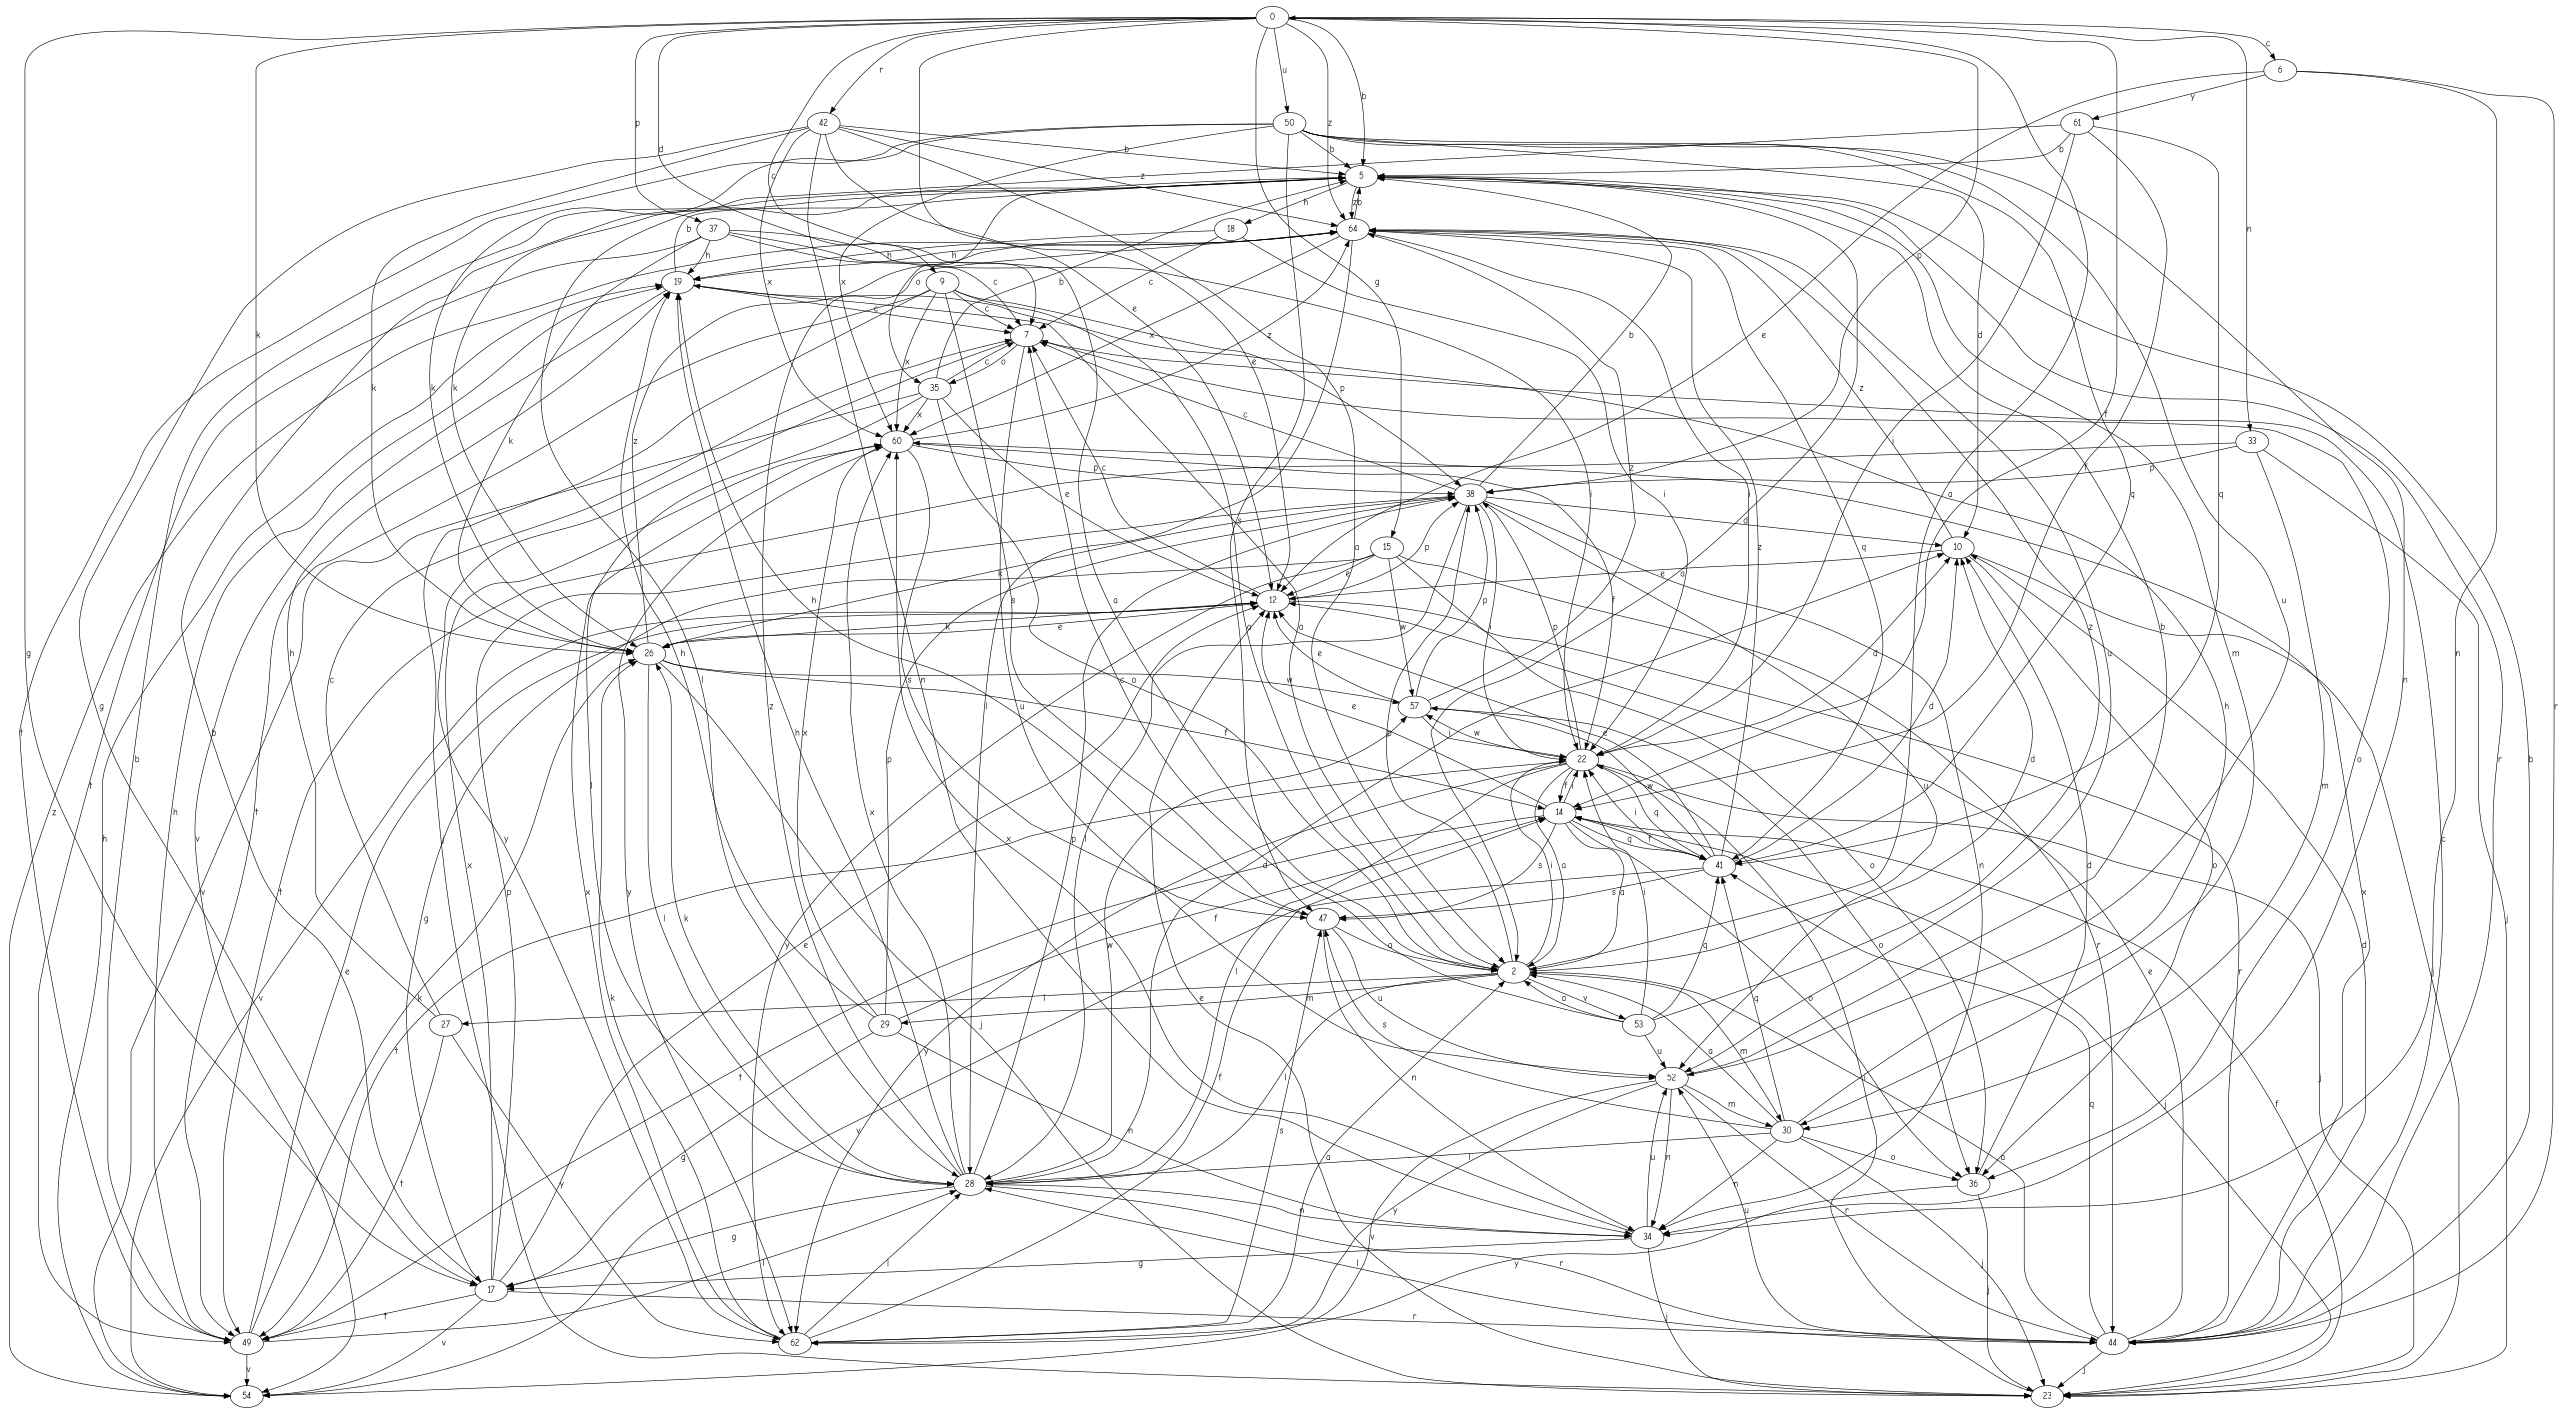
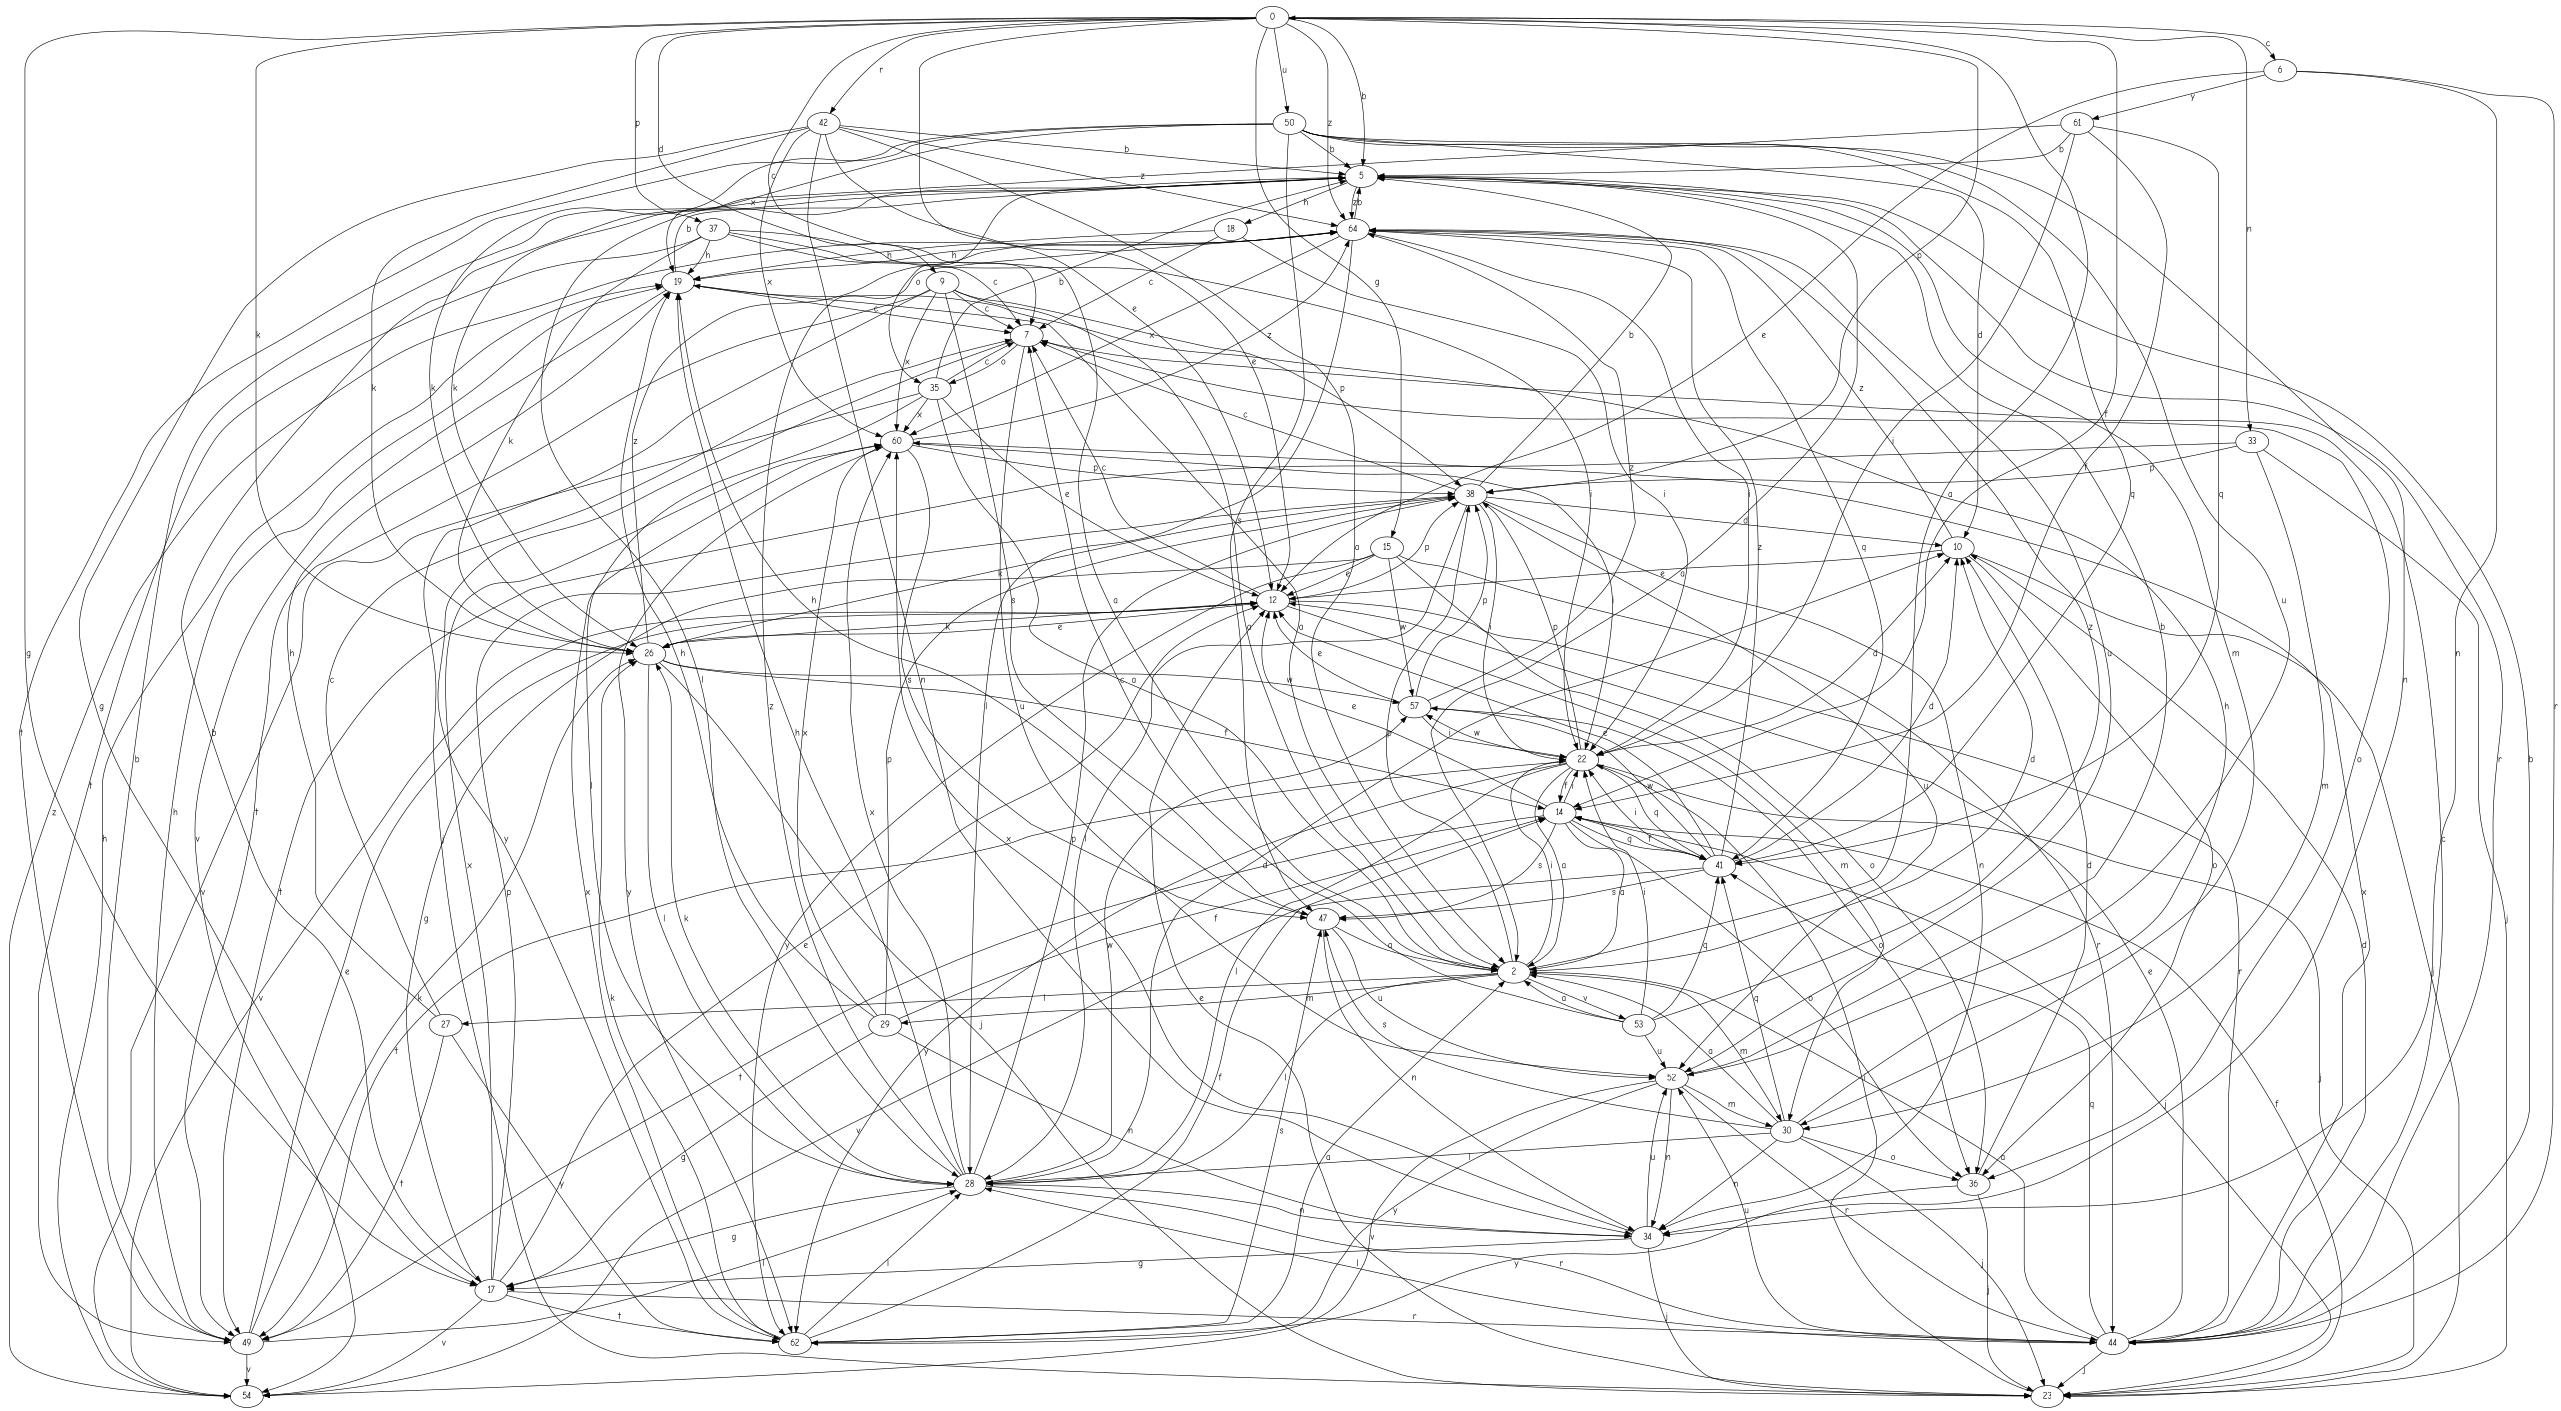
(992, 180) -> (960, 145)
(1613, 601) -> (1613, 601)
none -> (1714, 760)
(372, 1316) -> (638, 1325)
